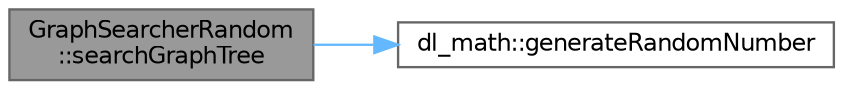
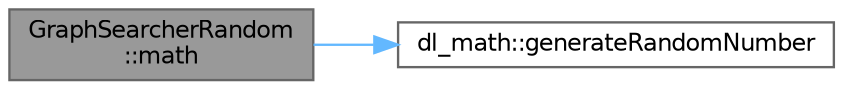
(161, 45) -> (161, 45)
